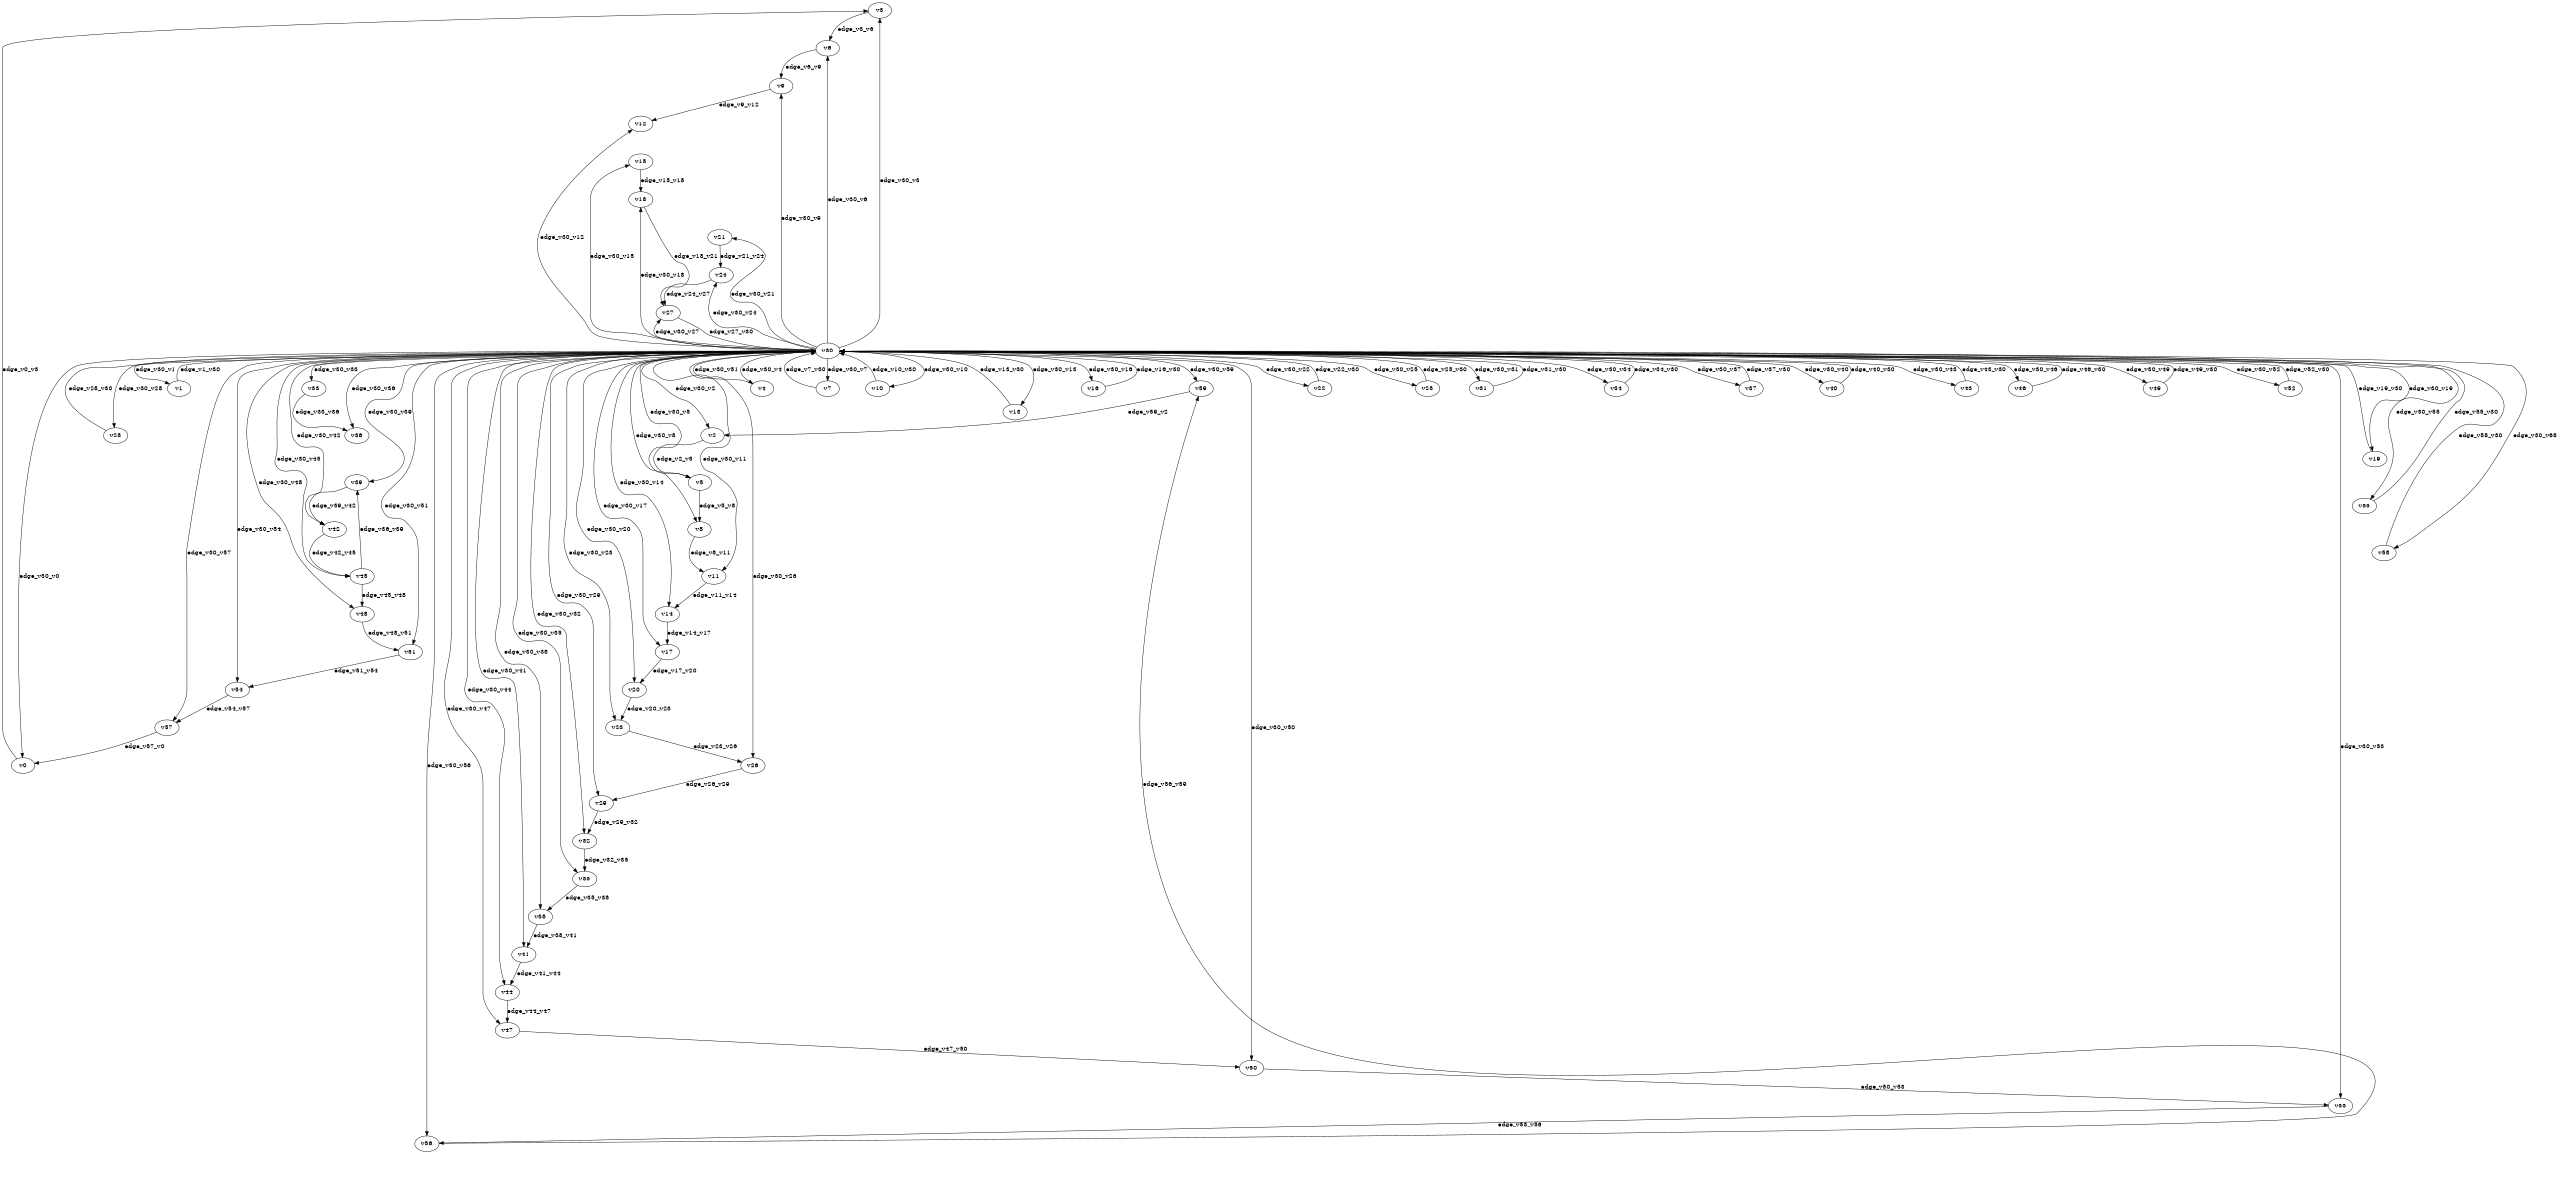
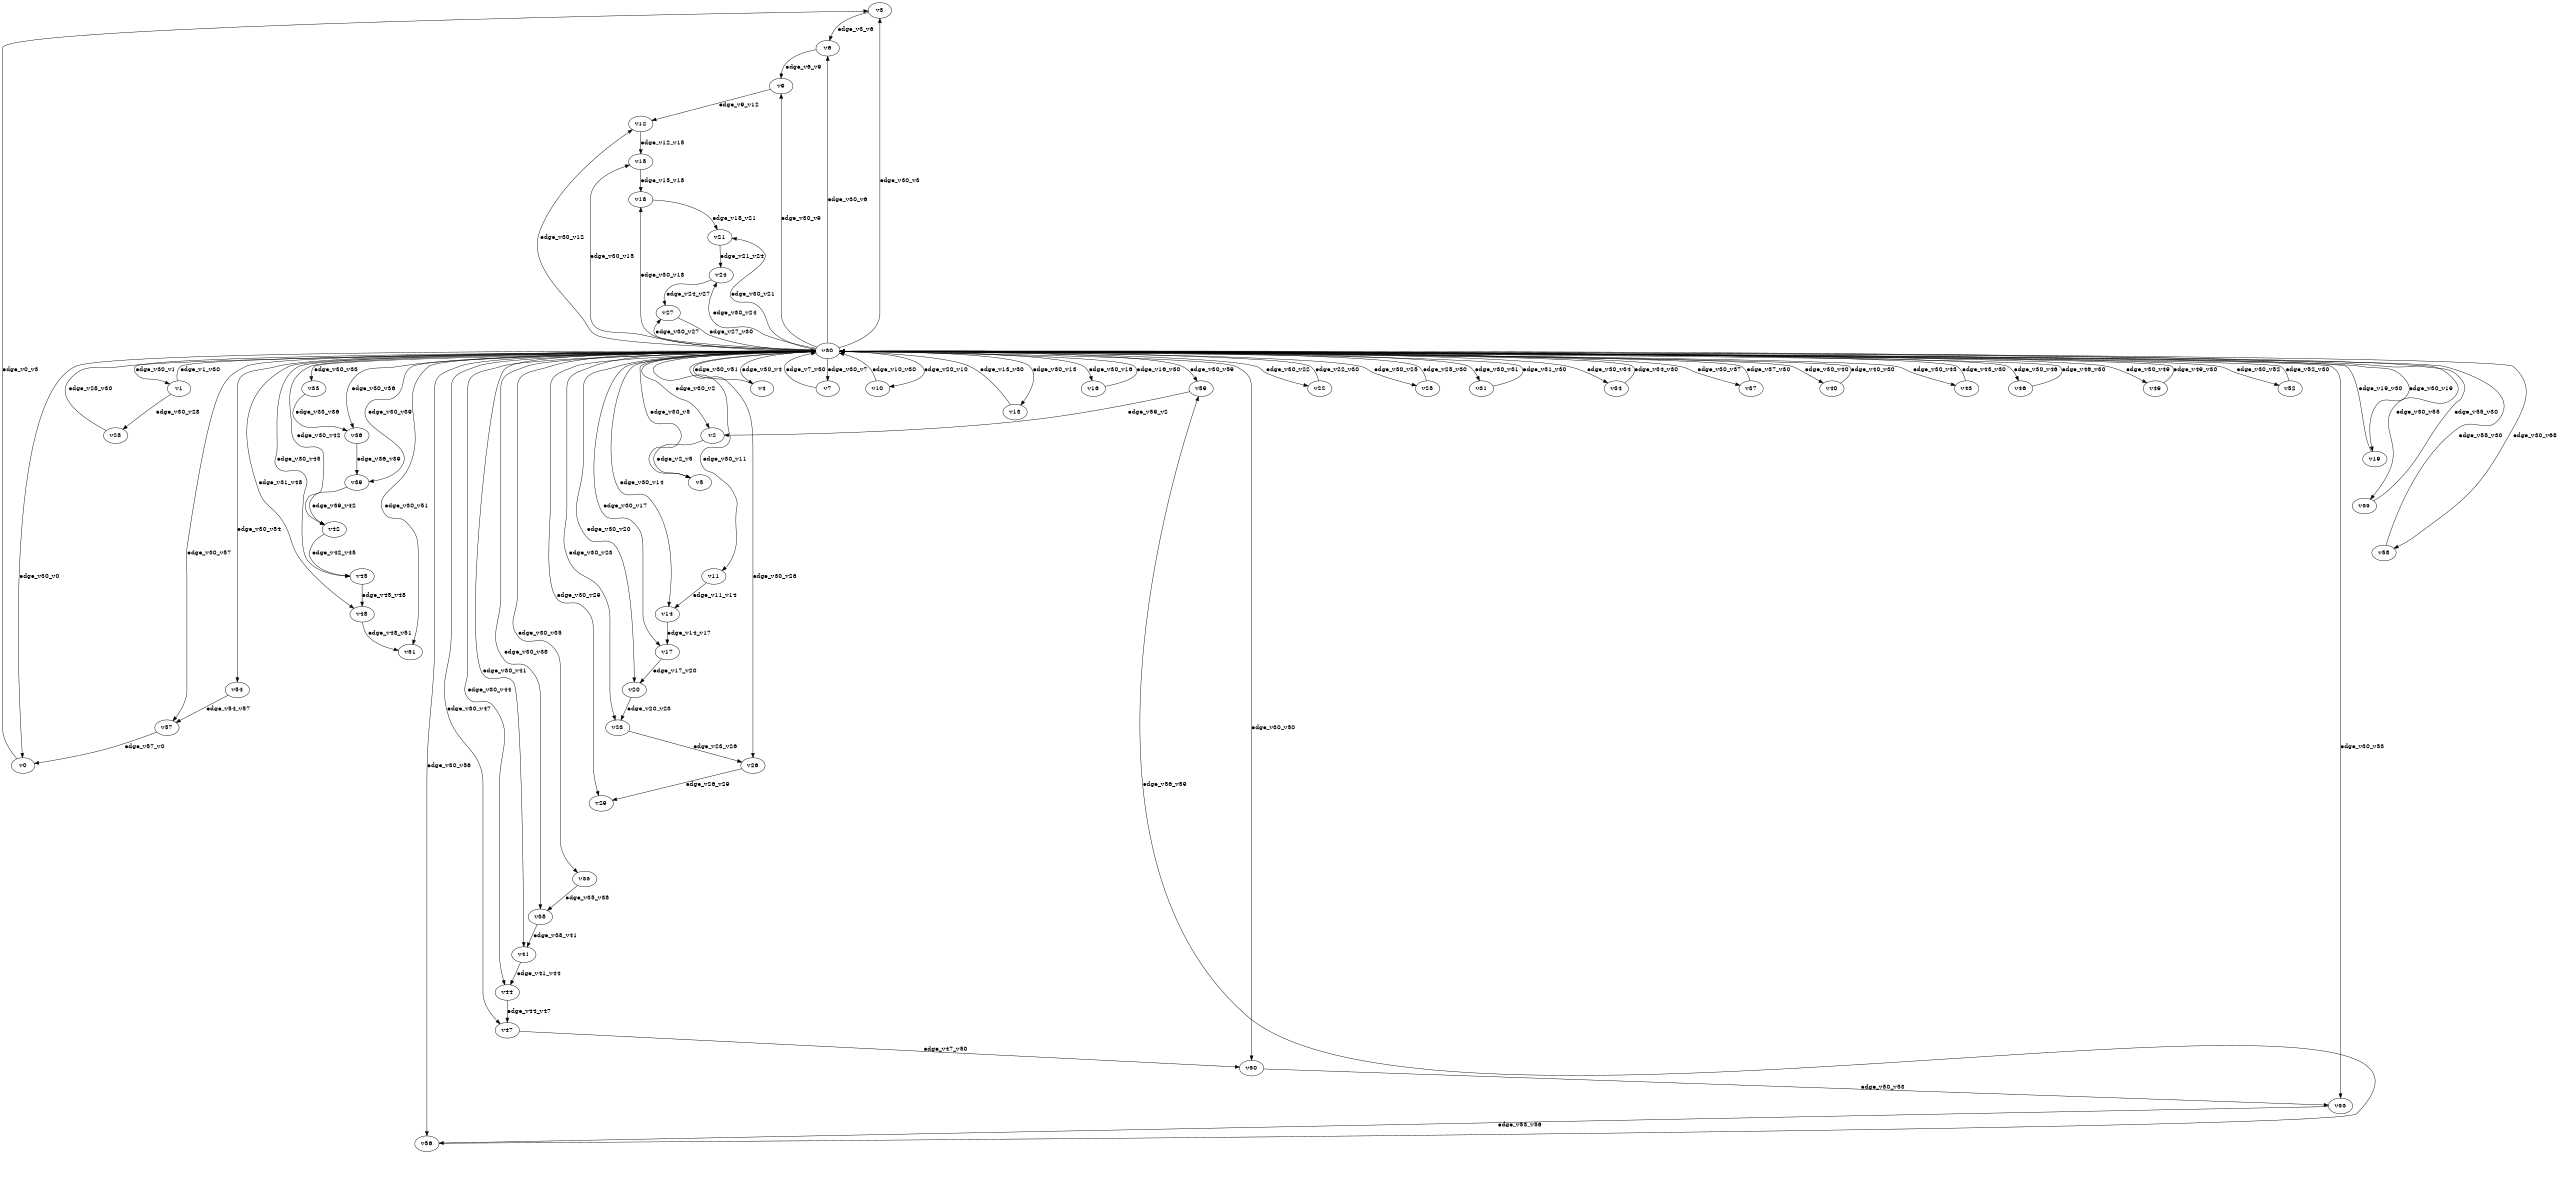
none -> (641, 141)
(678, 262) -> (687, 206)
(442, 354) -> (148, 410)
(946, 370) -> (946, 370)
(281, 483) -> (281, 483)
(699, 529) -> none
(360, 532) -> (357, 457)
(326, 671) -> none
(585, 841) -> none
